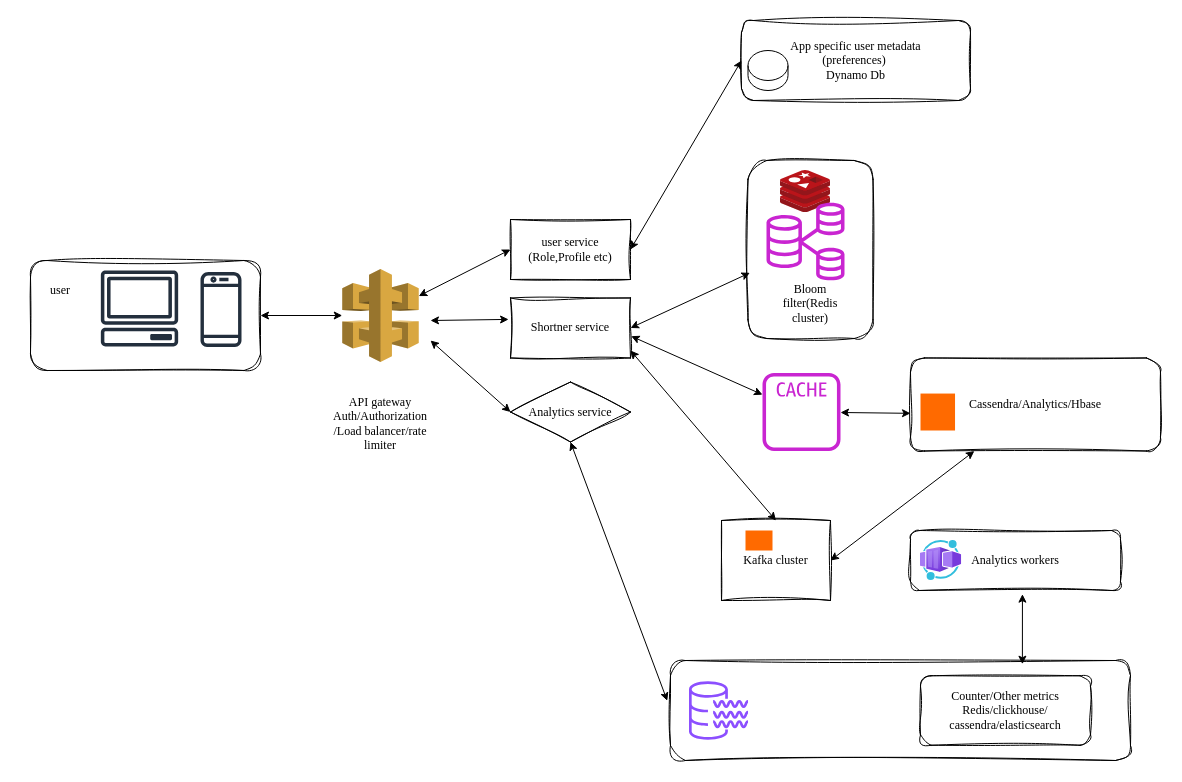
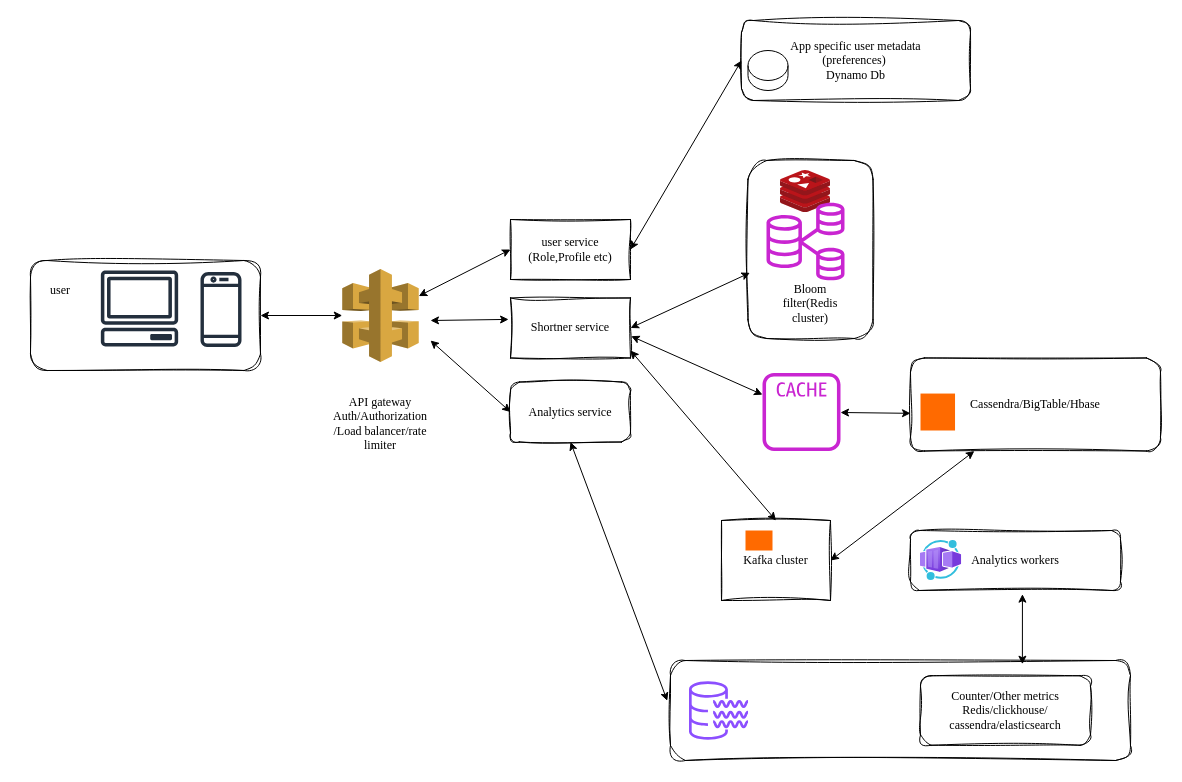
(1036, 405) -> (1036, 405)
(571, 412) -> (571, 412)
